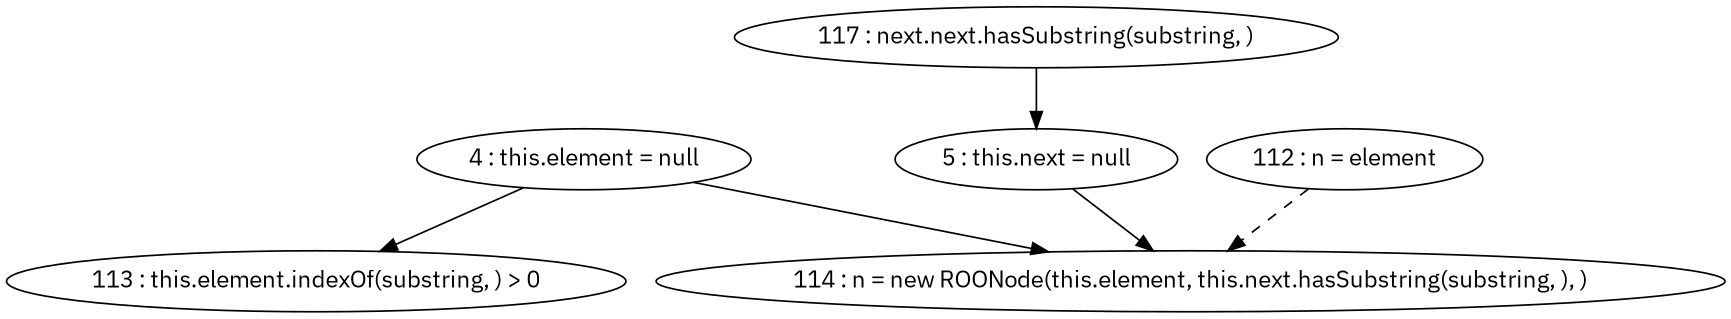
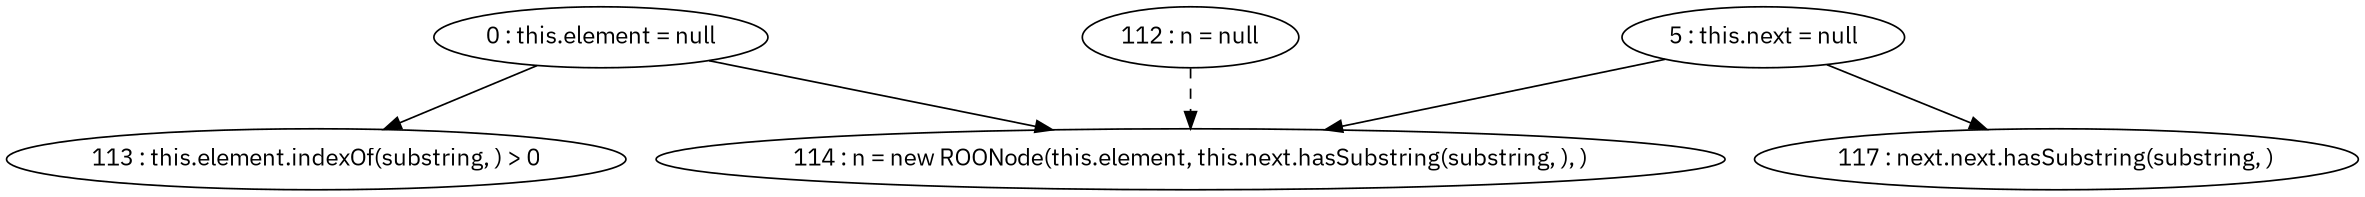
(1036, 90) -> (1899, 94)
(584, 159) -> (601, 37)
(1345, 159) -> (1191, 37)
